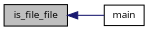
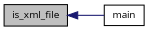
(36, 15) -> (36, 15)
